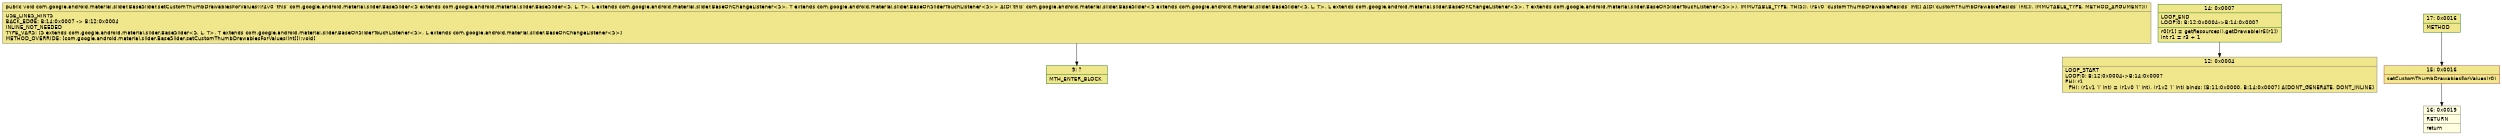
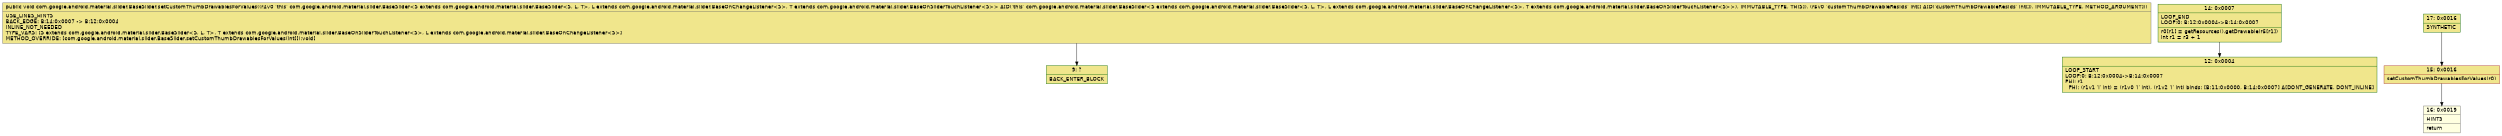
(2438, 27) -> (2441, 27)
(2220, 75) -> (2220, 75)
(1076, 79) -> (1077, 79)
(2437, 119) -> (2435, 119)
